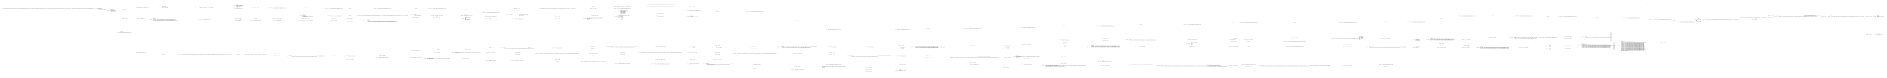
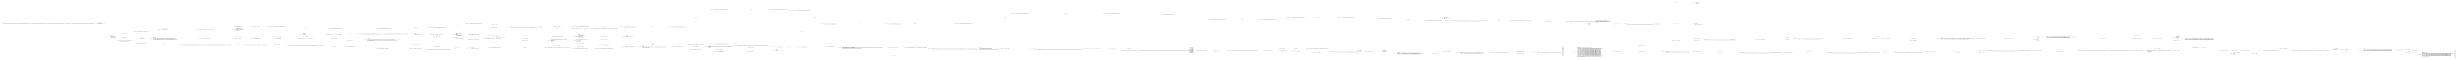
none -> (1166, 50)
